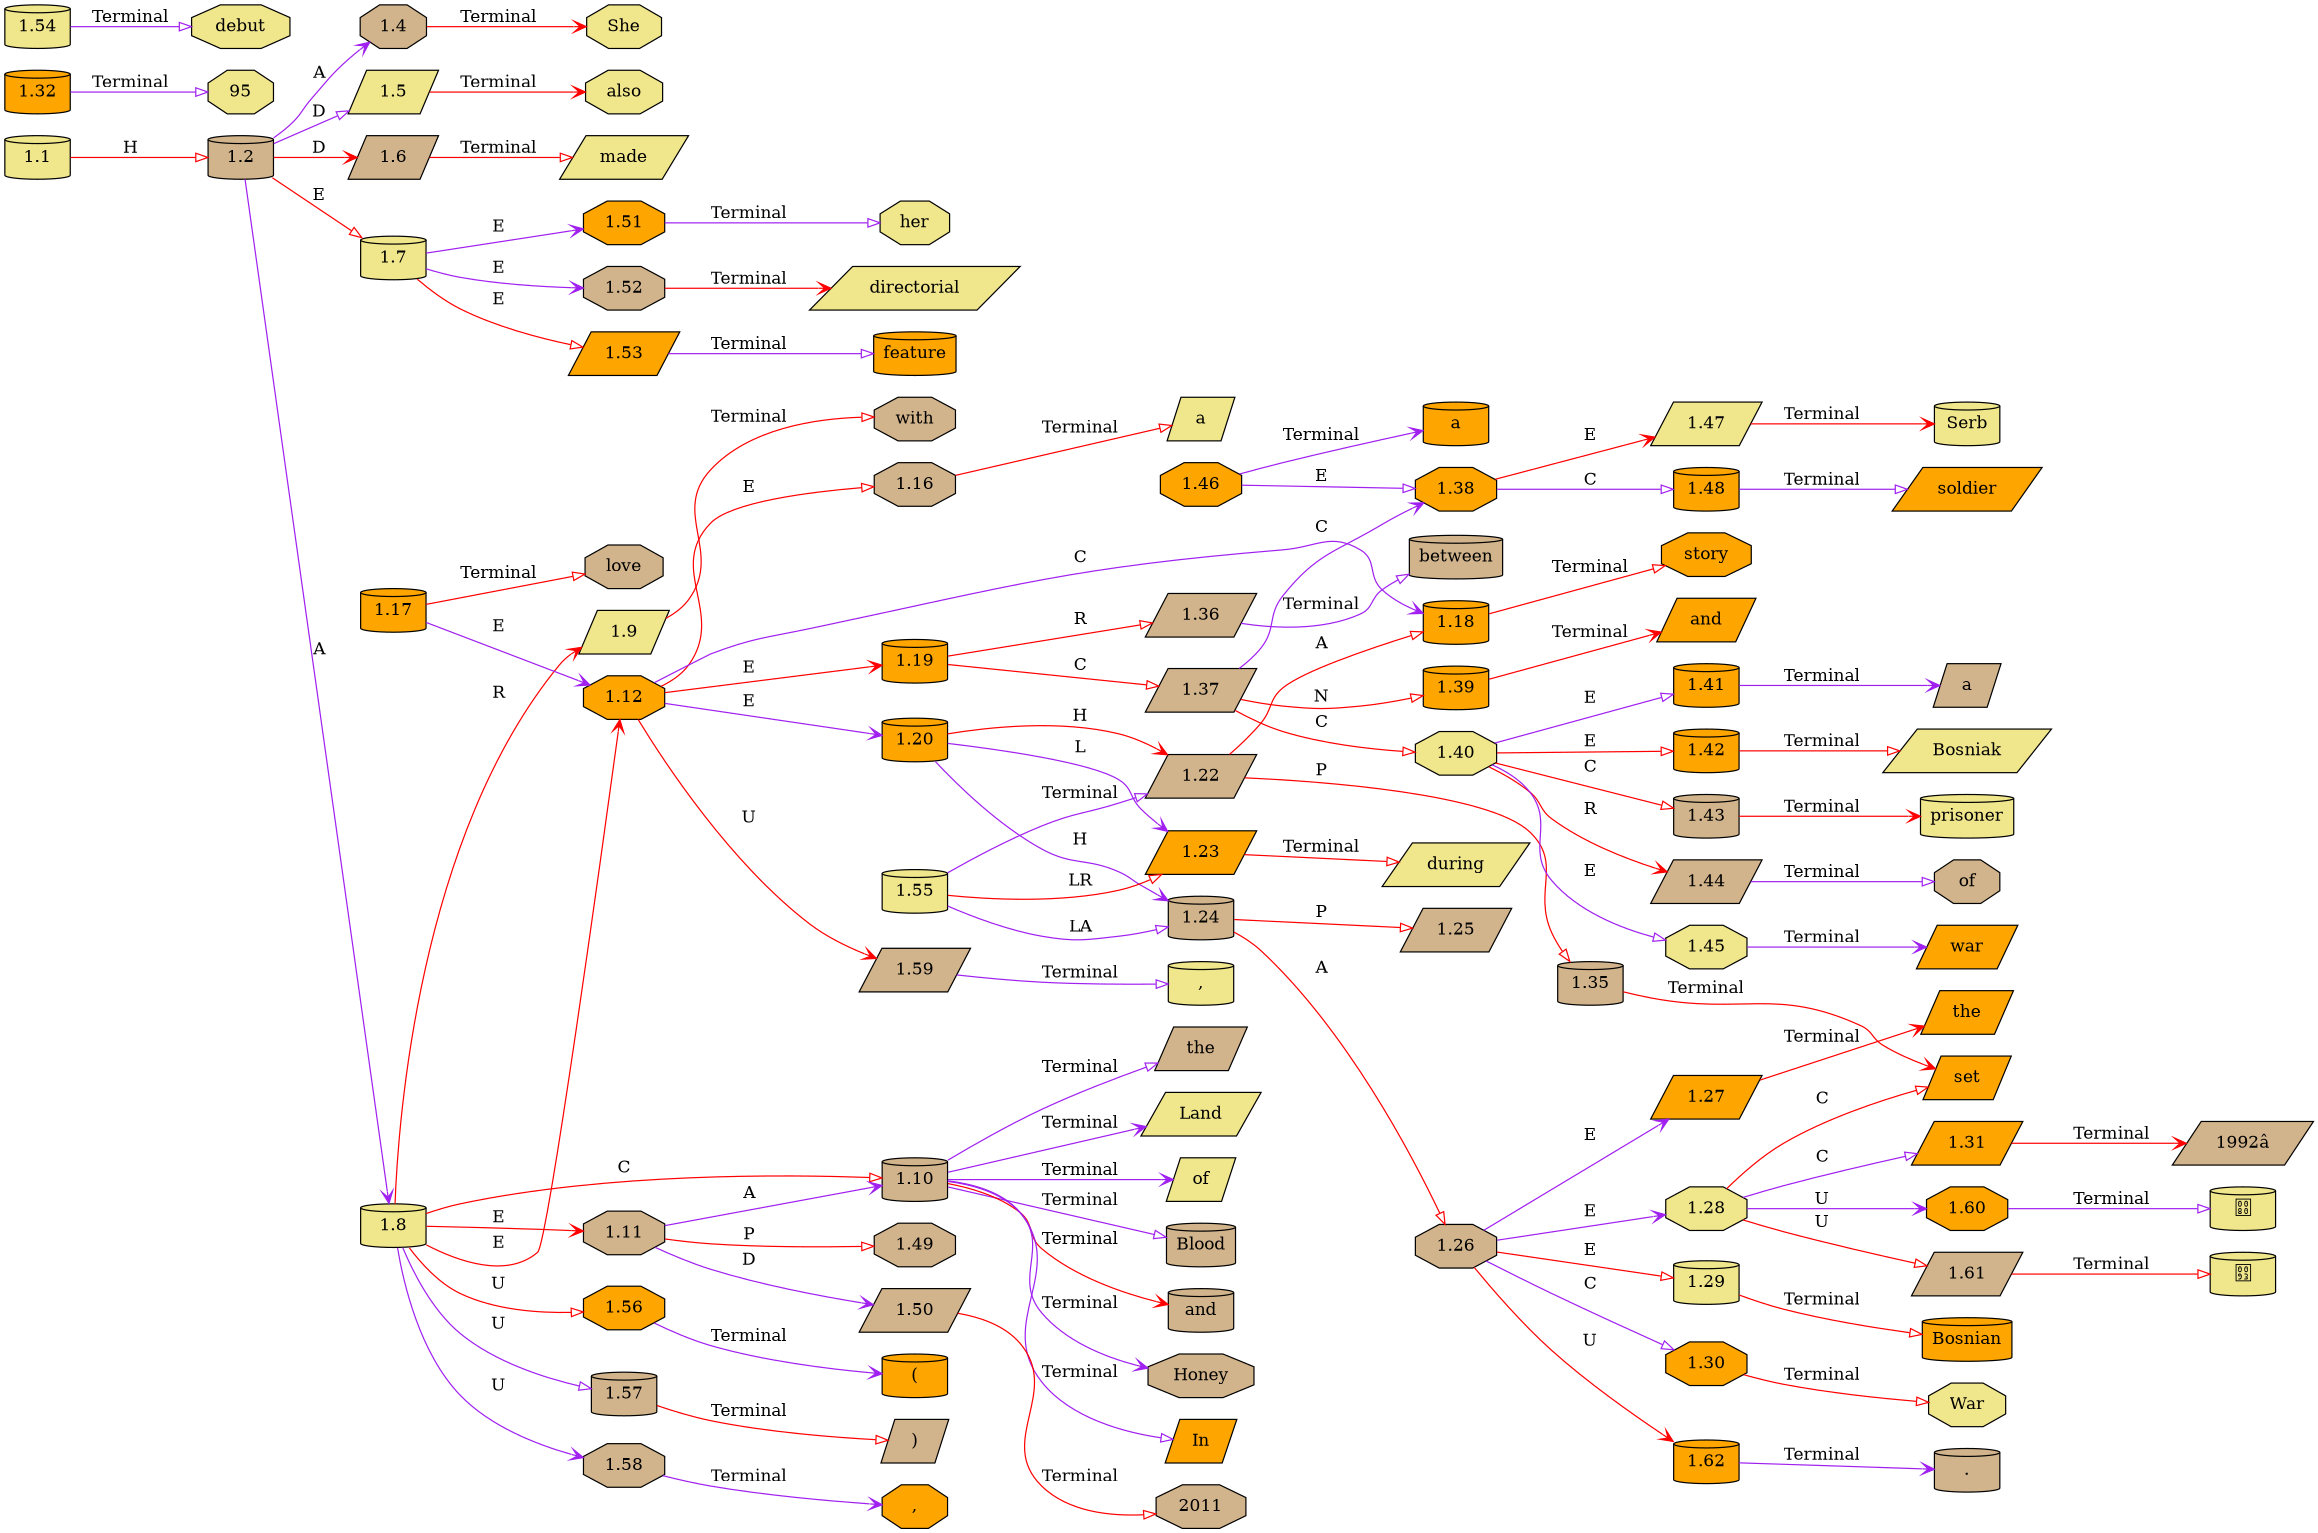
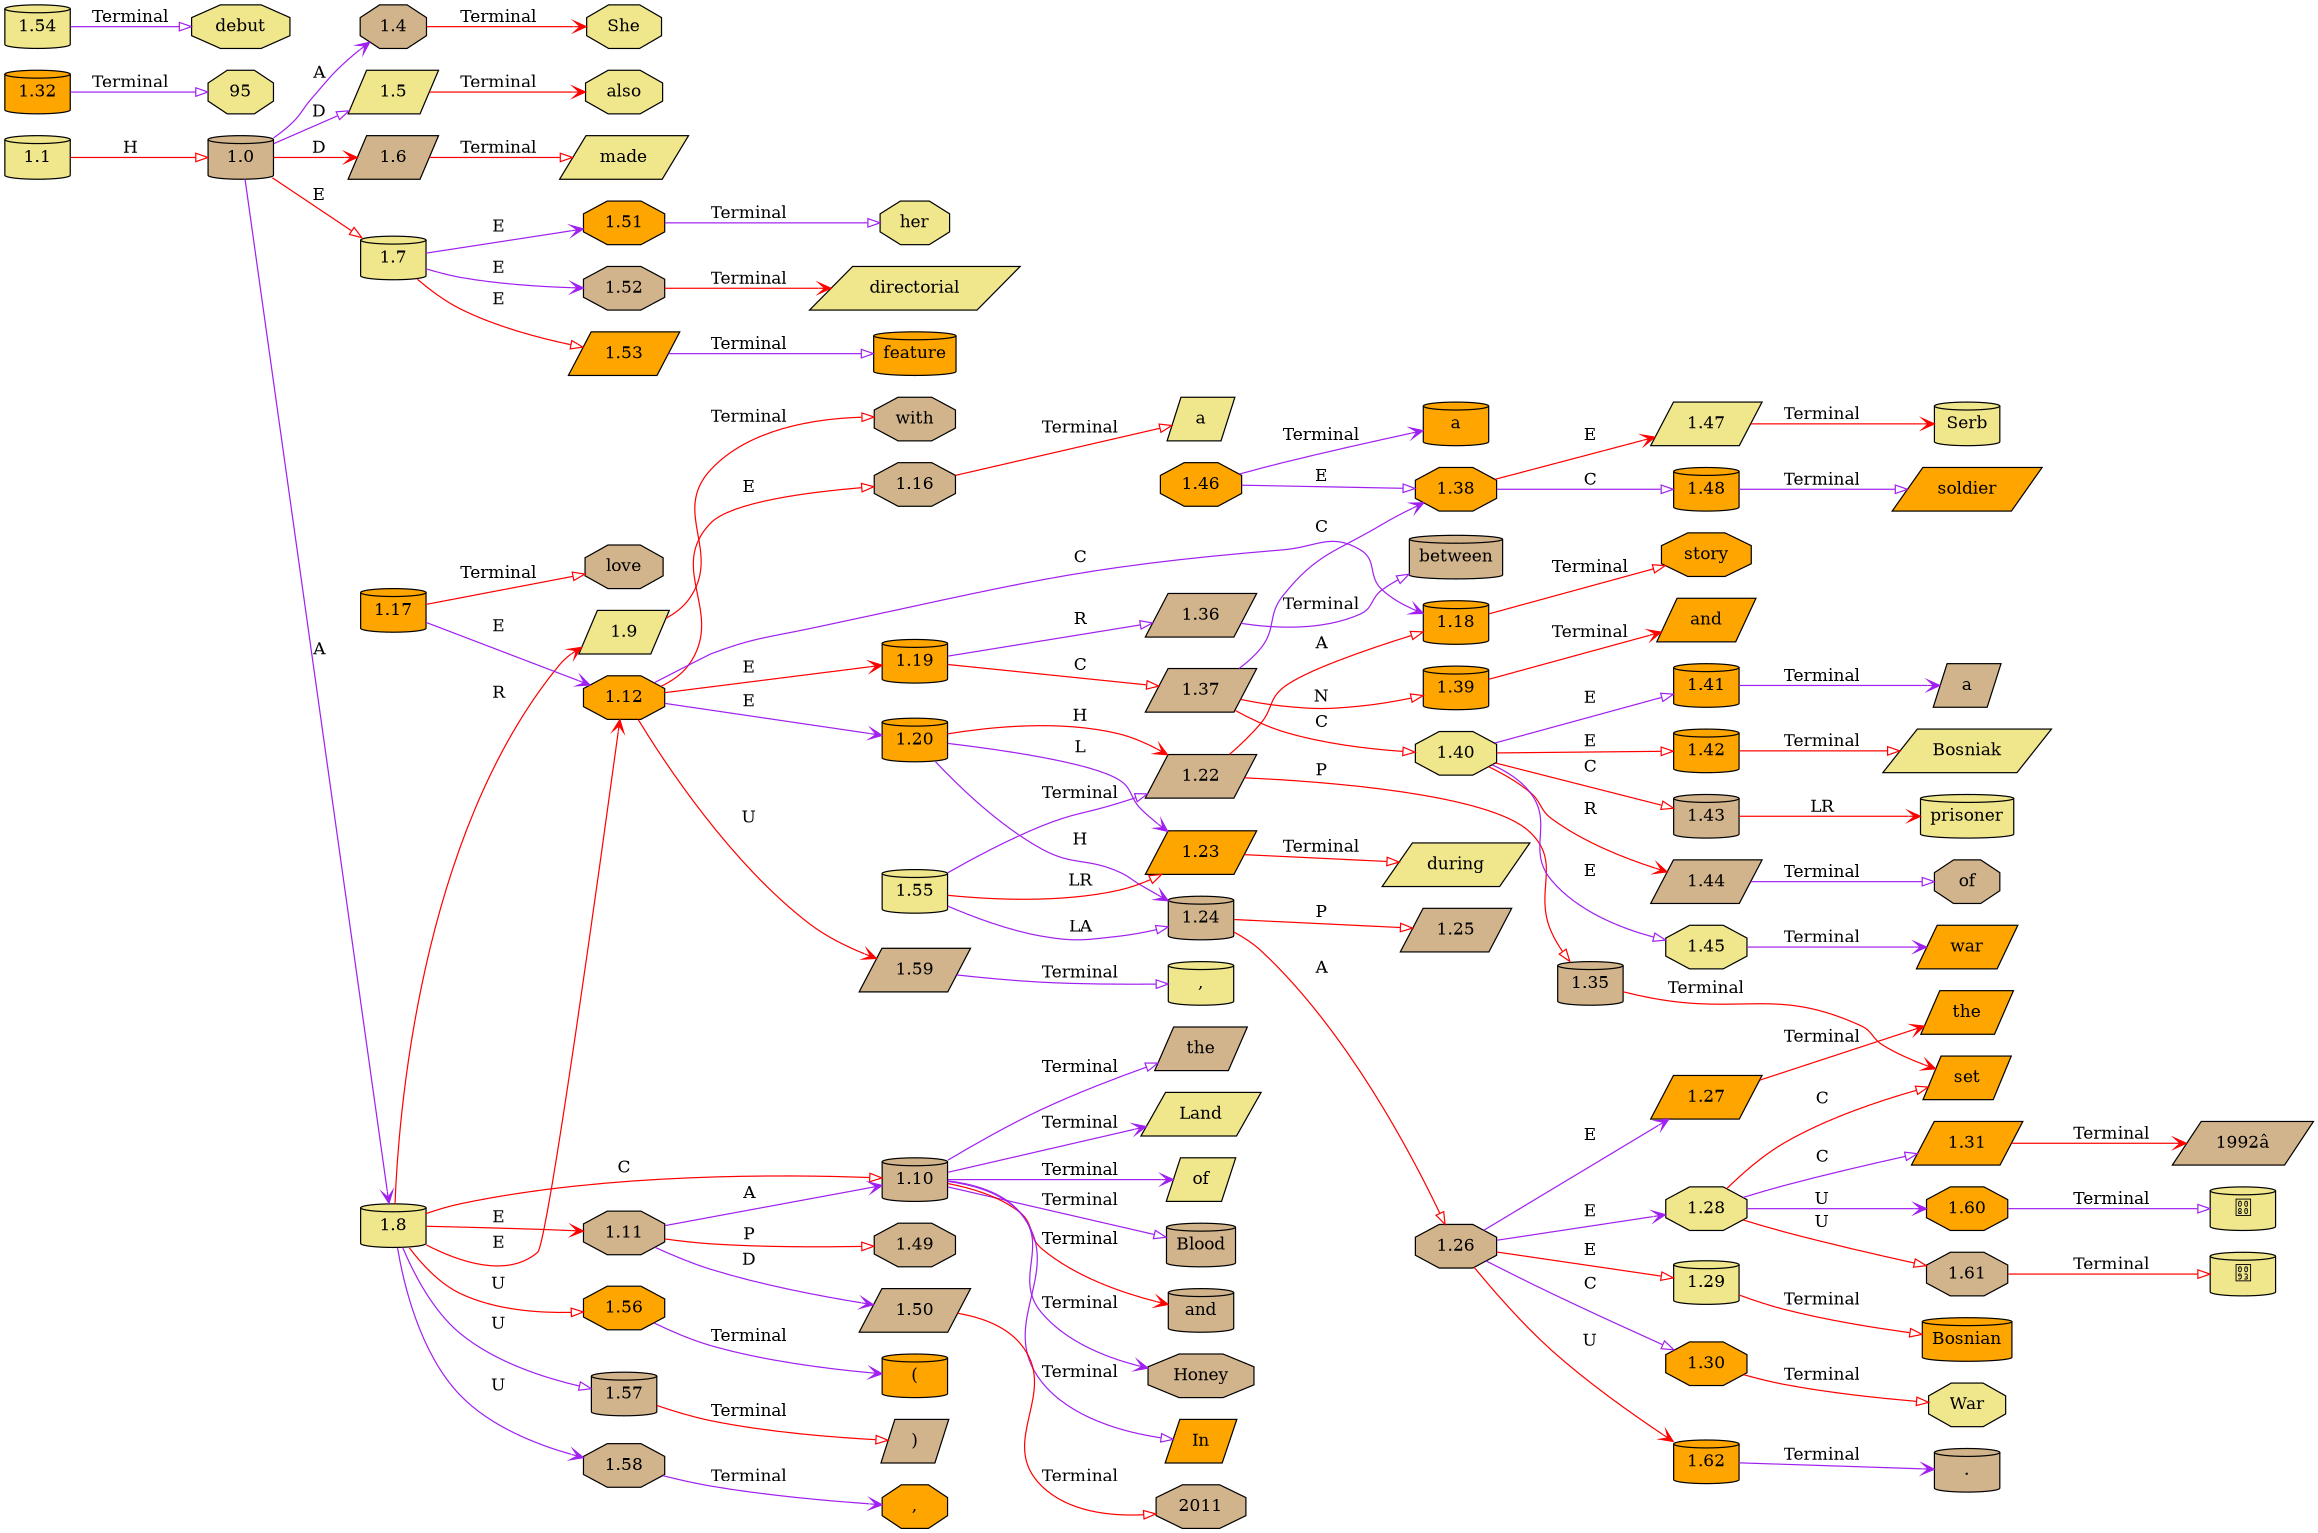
(241, 157) -> (241, 157)
(1044, 640) -> (1044, 640)
(1822, 807) -> (1822, 807)
(1967, 1274) -> (1967, 1274)
